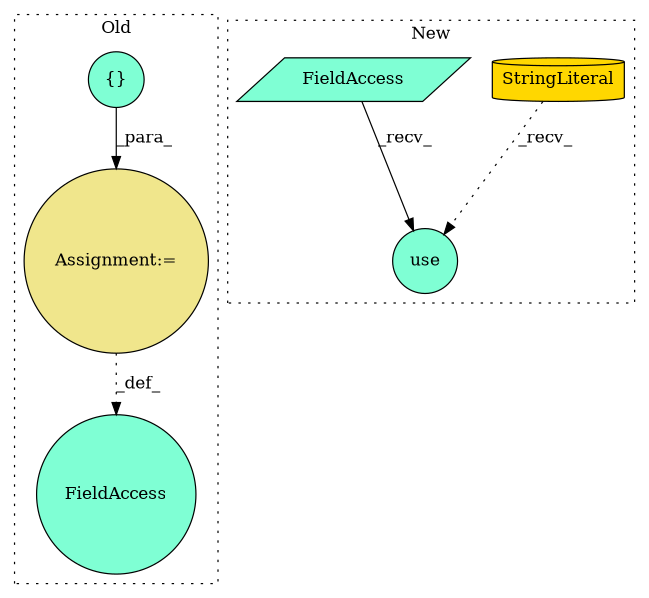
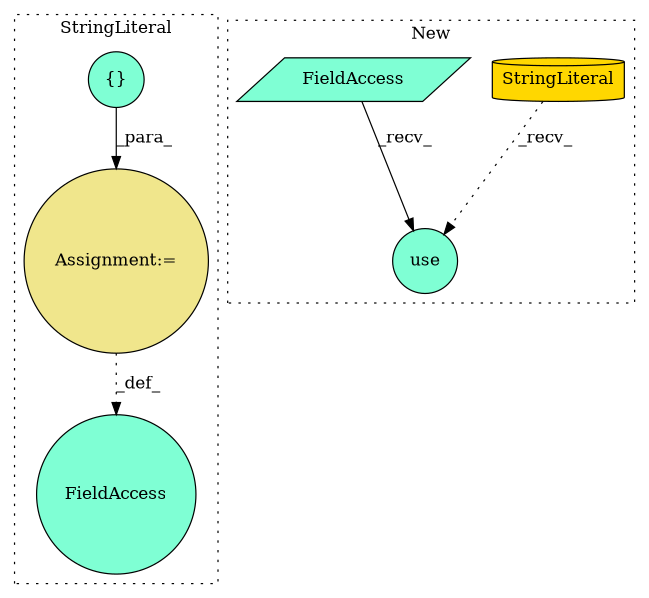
(116, 28) -> (116, 28)
